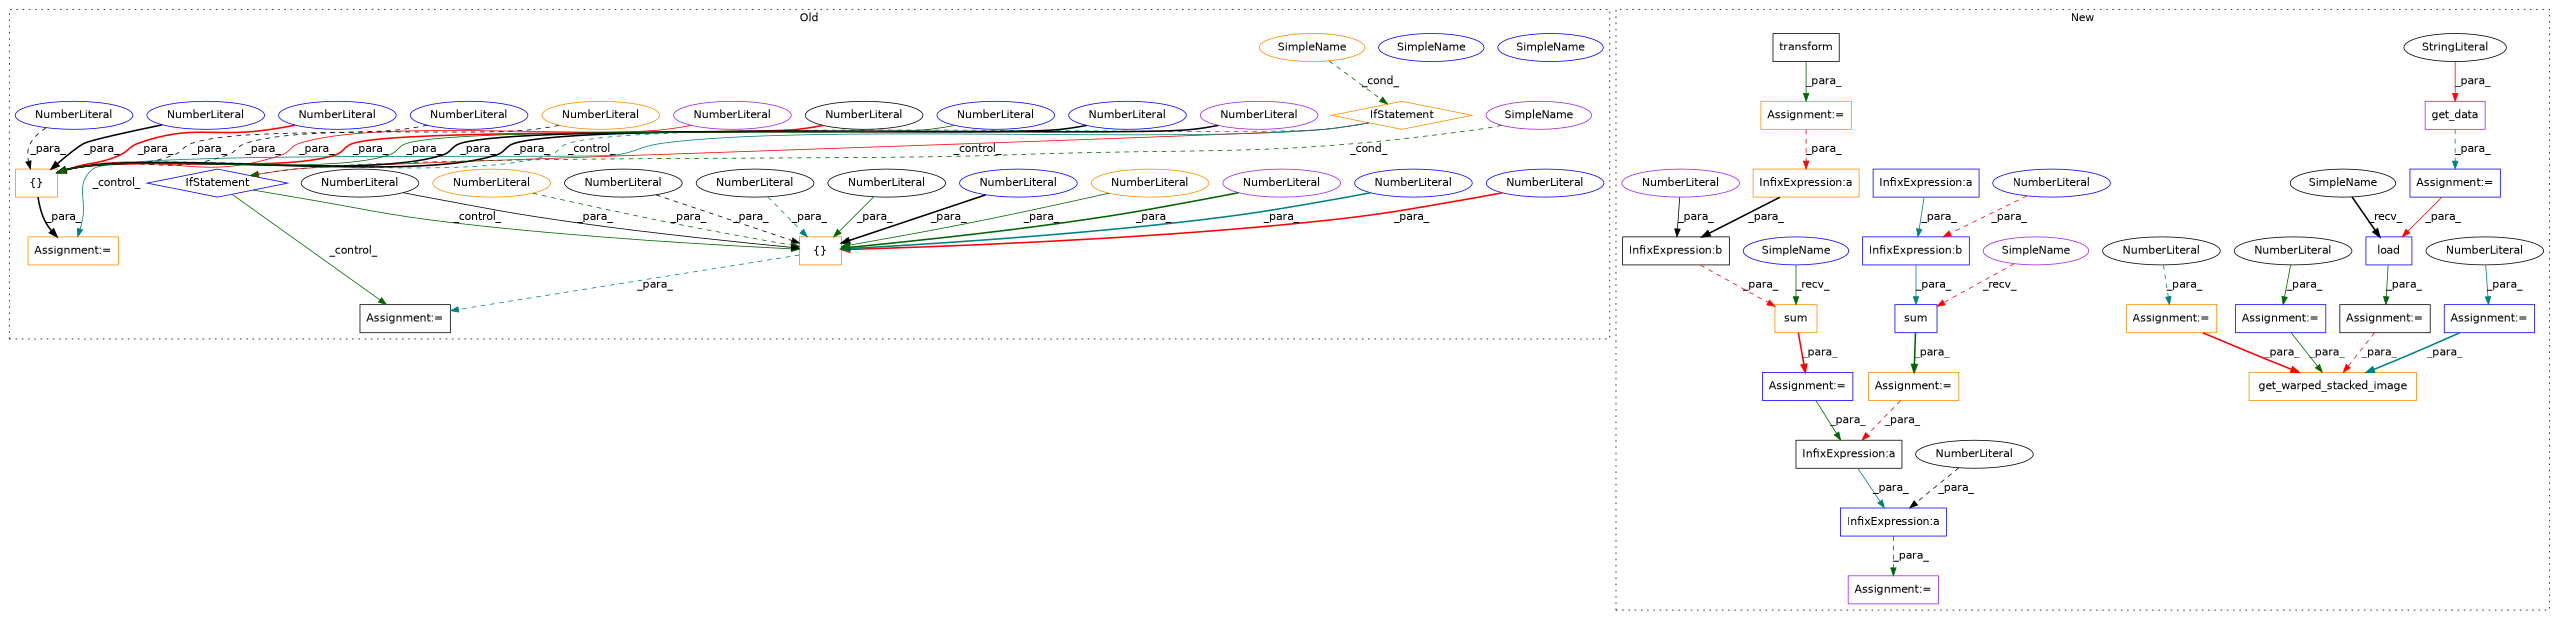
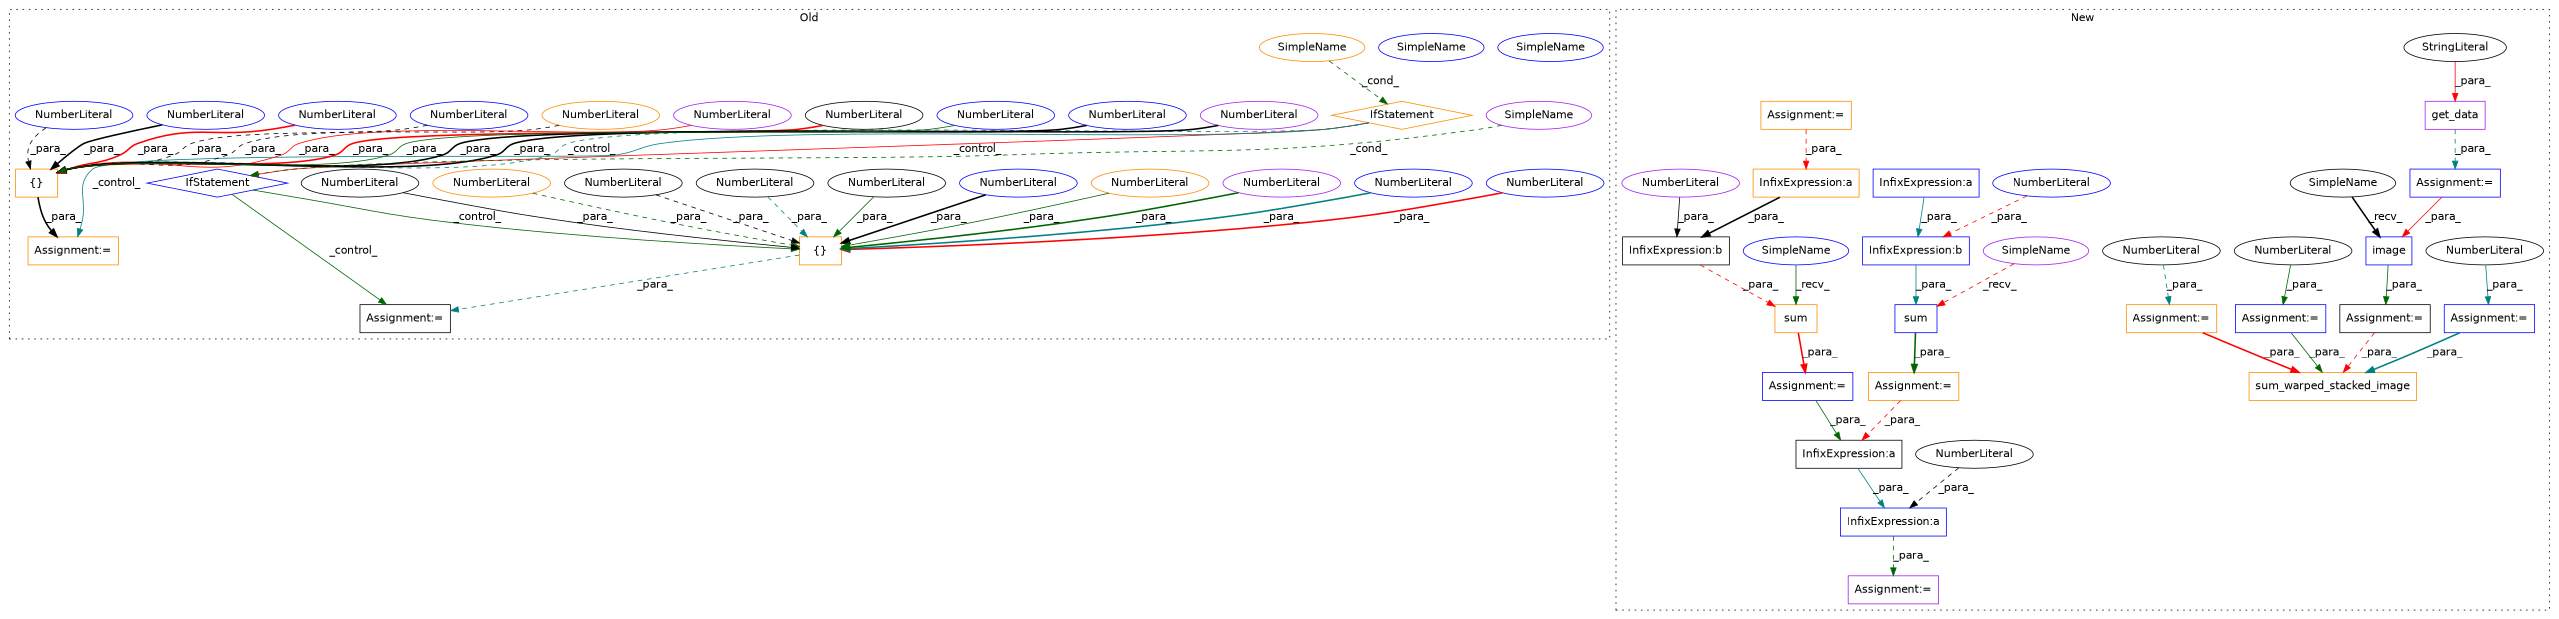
(1806, 48) -> none
(2389, 251) -> (2389, 251)
(2333, 386) -> (2333, 386)
